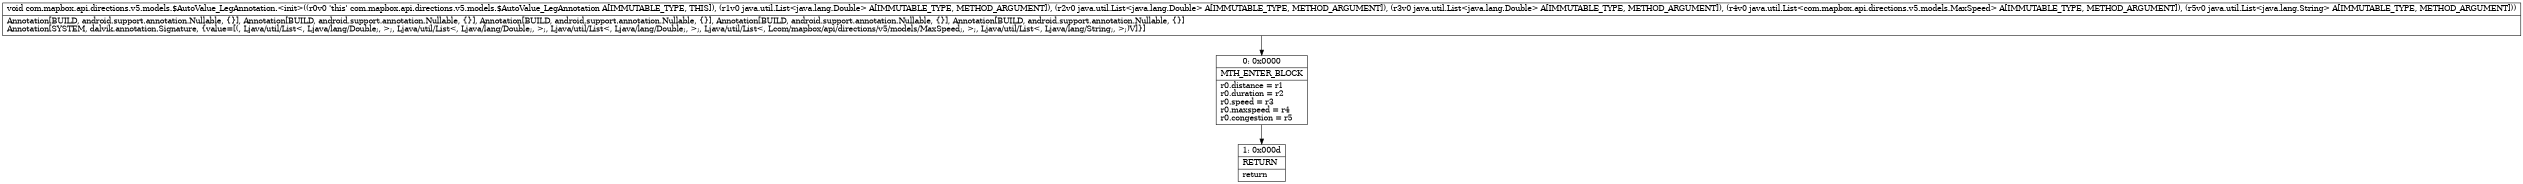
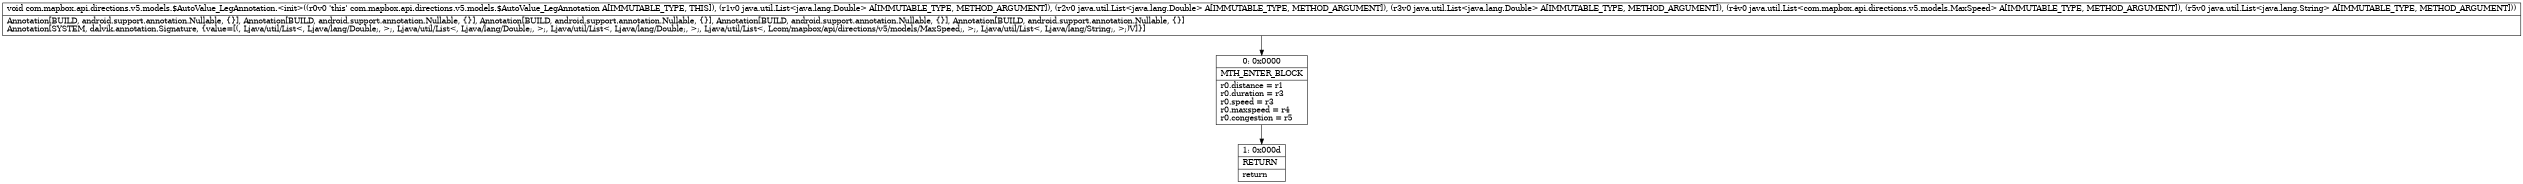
(1252, 94) -> (1252, 94)
